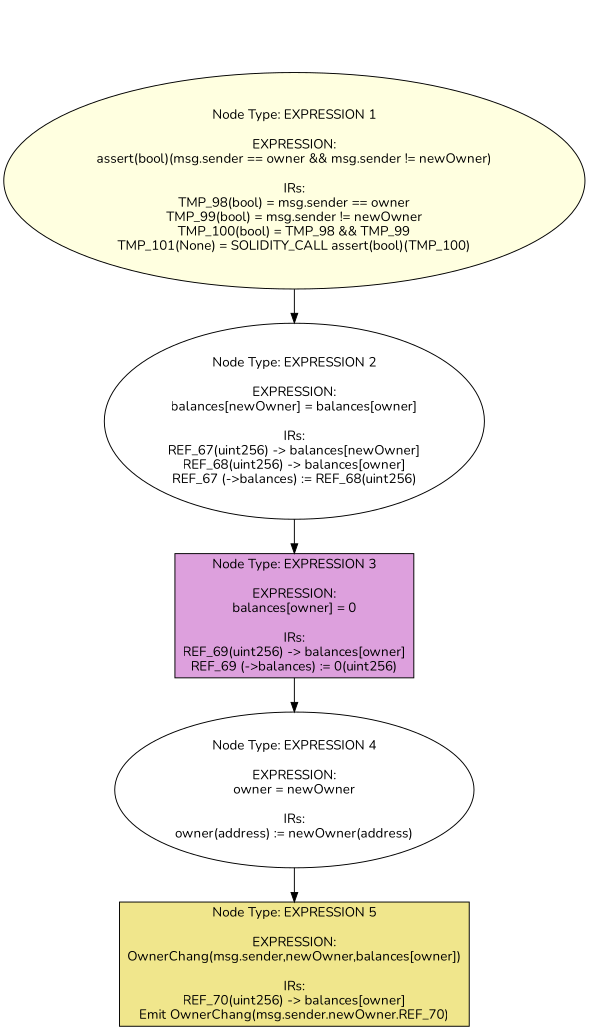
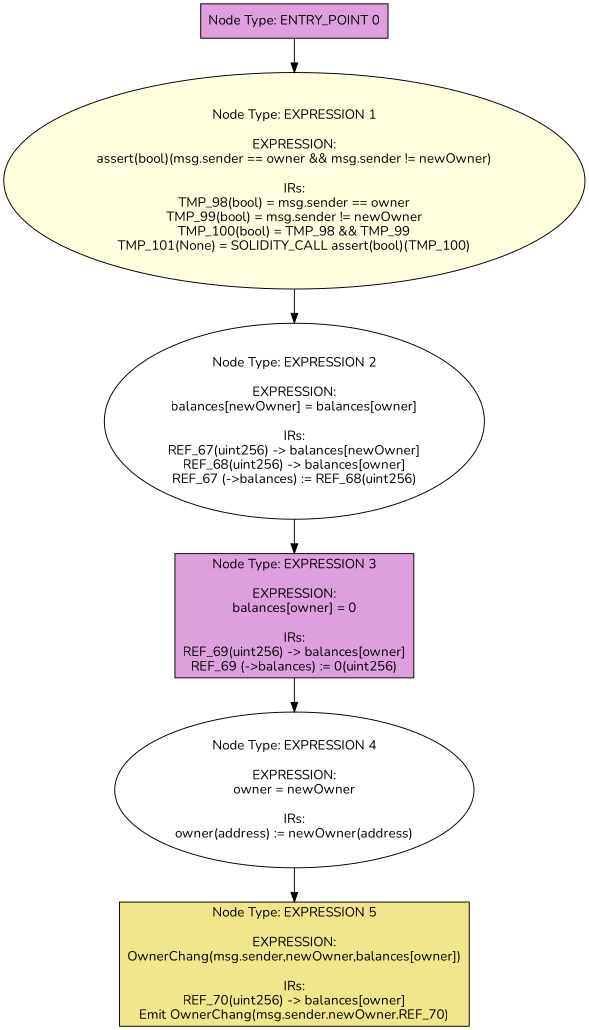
none -> (294, 21)
